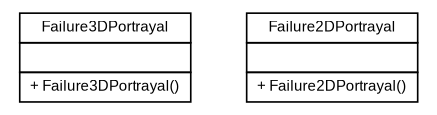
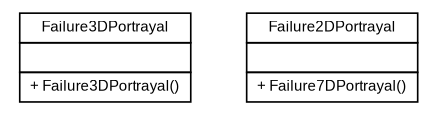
(332, 86) -> (332, 86)
